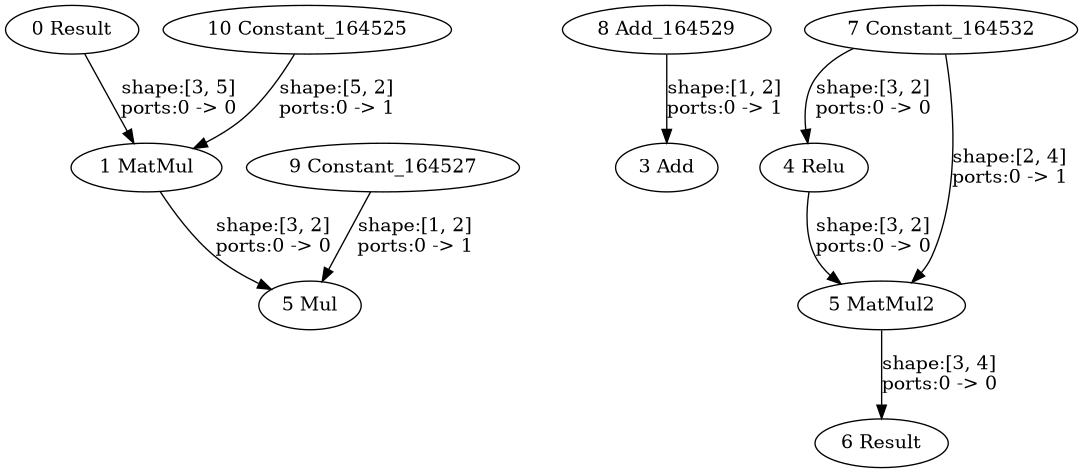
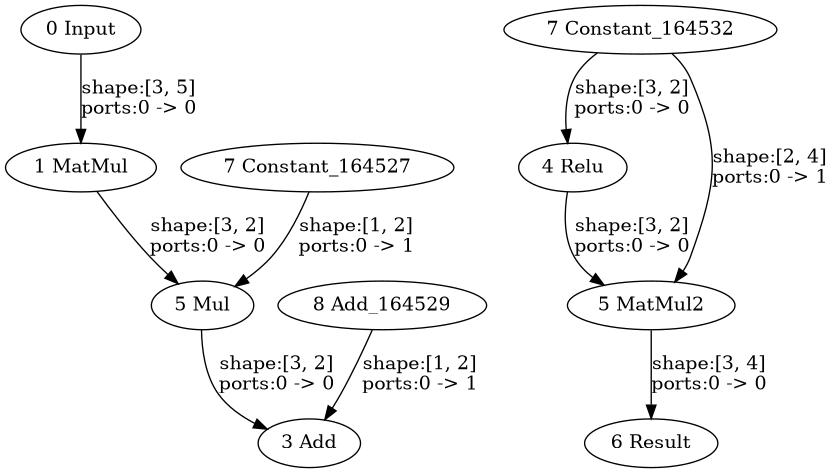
(72, 30) -> (81, 30)
(307, 30) -> none
(383, 168) -> (317, 168)
none -> (213, 385)
